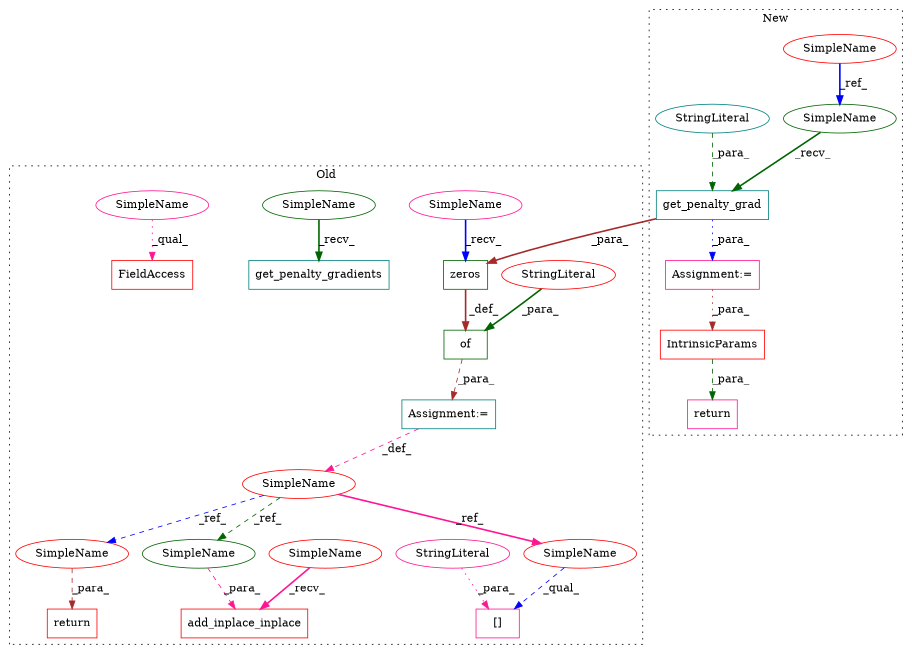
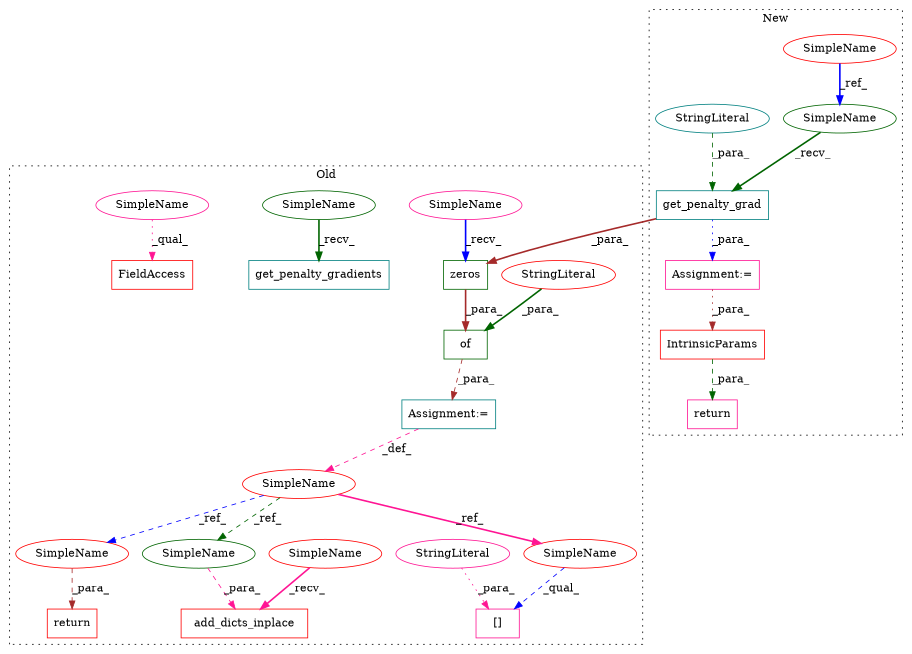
(484, 310) -> (484, 310)
(244, 623) -> (244, 623)
